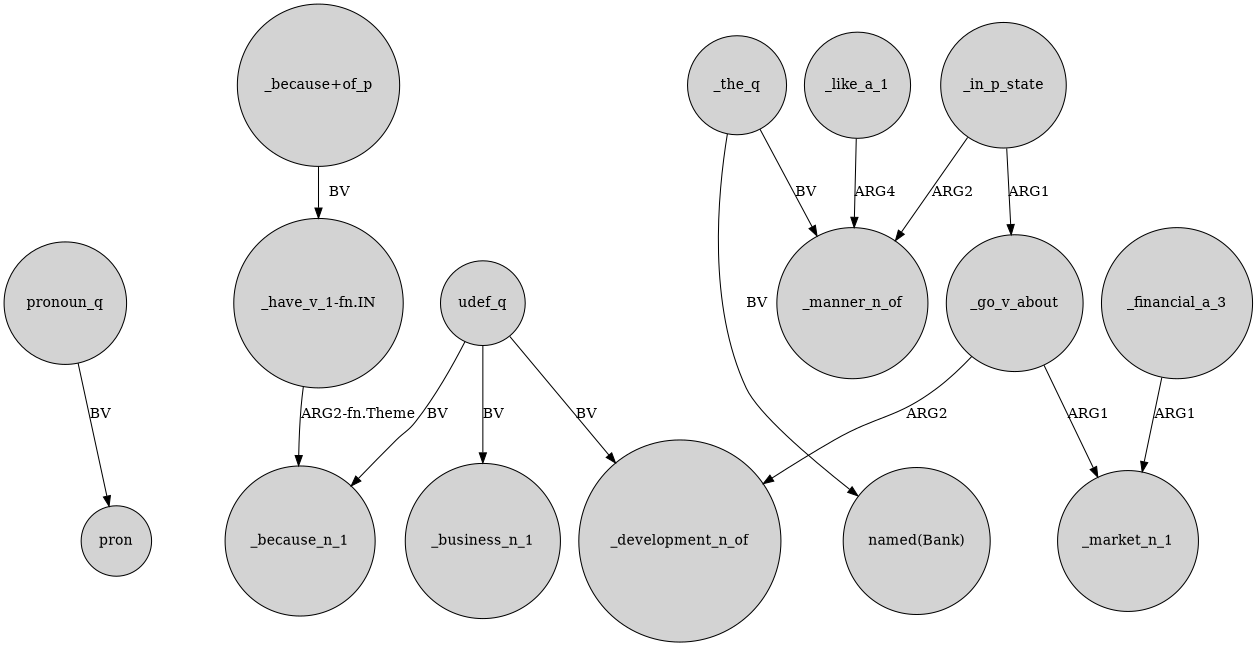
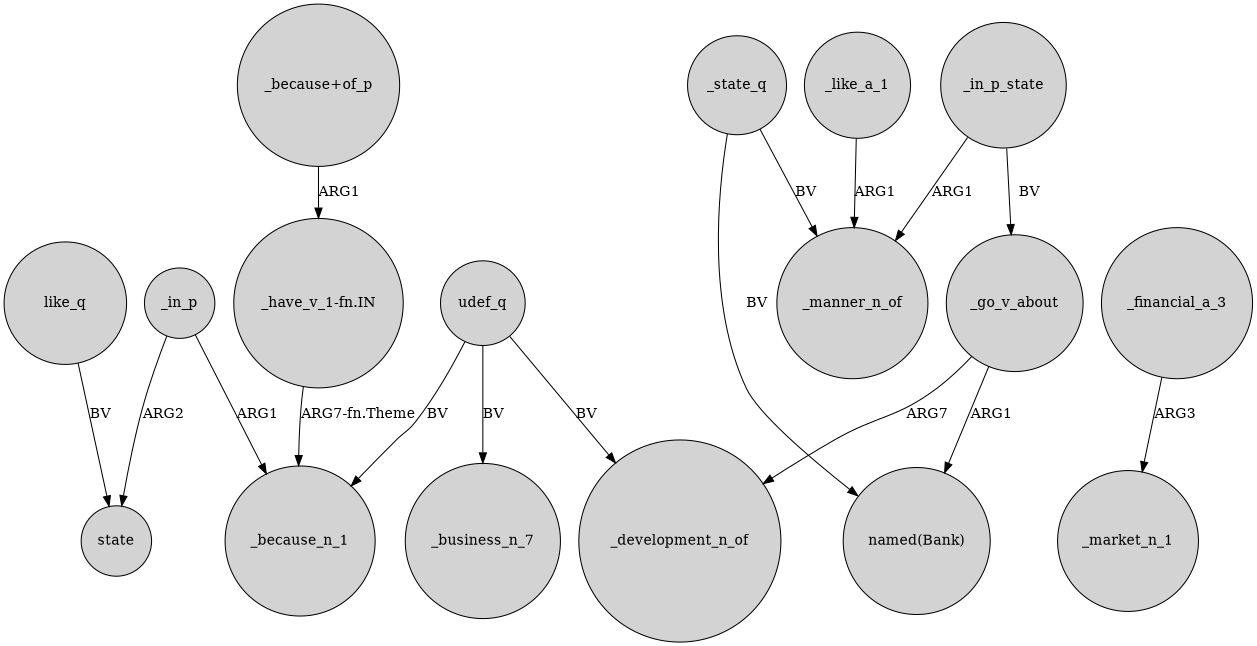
(737, 85) -> (737, 85)
(339, 192) -> (339, 192)
(875, 192) -> (875, 192)
(953, 192) -> (953, 192)
(1030, 192) -> (1030, 192)
(65, 303) -> (65, 303)
none -> (180, 303)
(358, 414) -> (358, 414)
(927, 414) -> (927, 414)
(1175, 414) -> (1175, 414)
(1069, 416) -> (969, 415)
(116, 541) -> (116, 541)
(483, 541) -> (483, 541)
